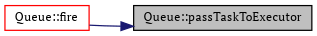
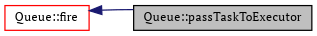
(105, 26) -> (118, 10)
